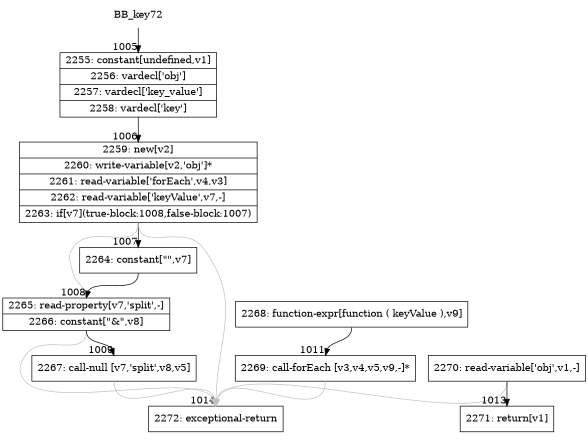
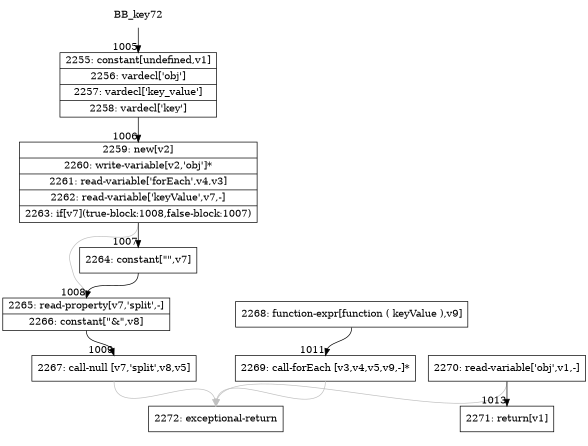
(222, 283) -> none
(70, 392) -> none
